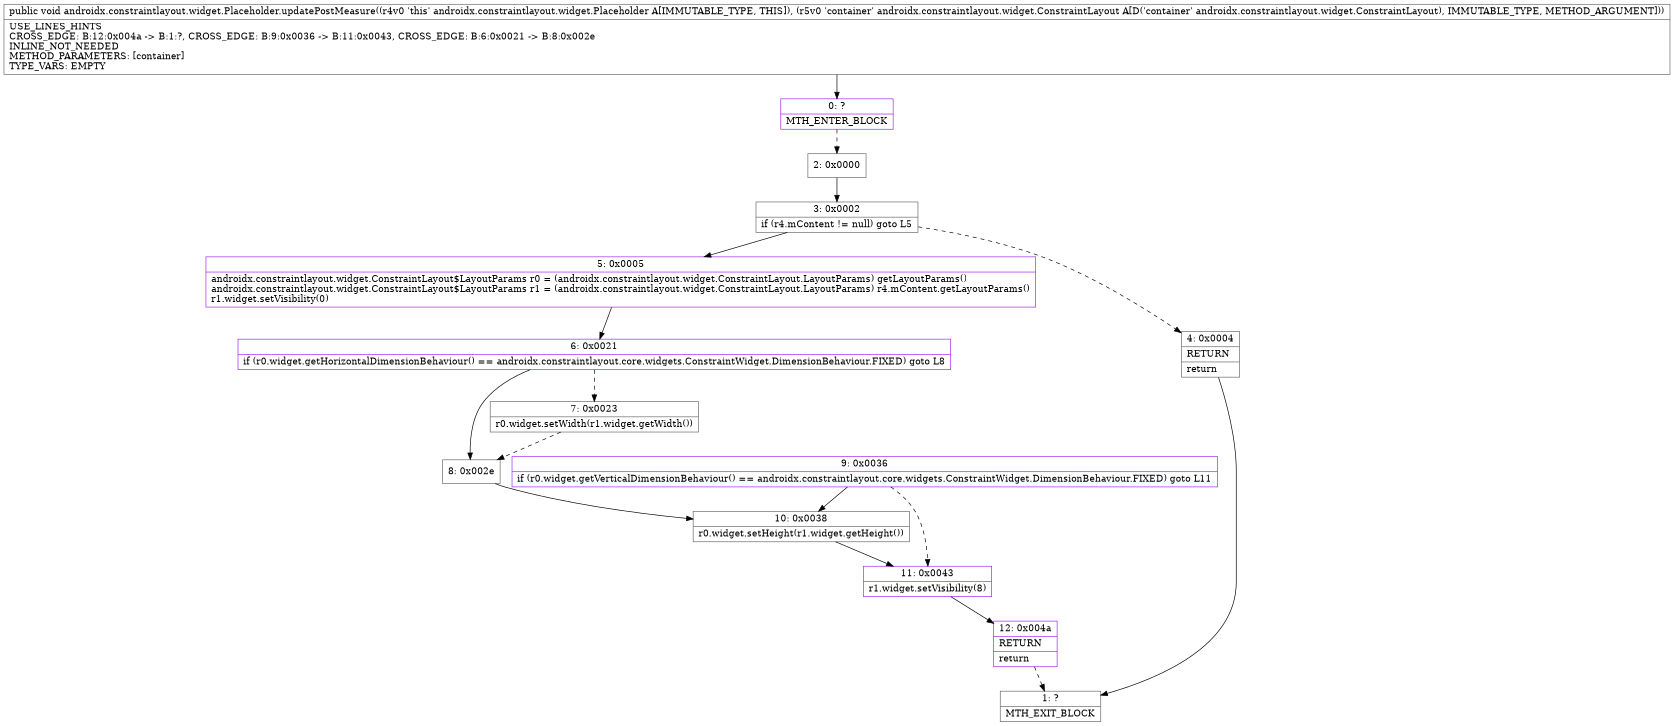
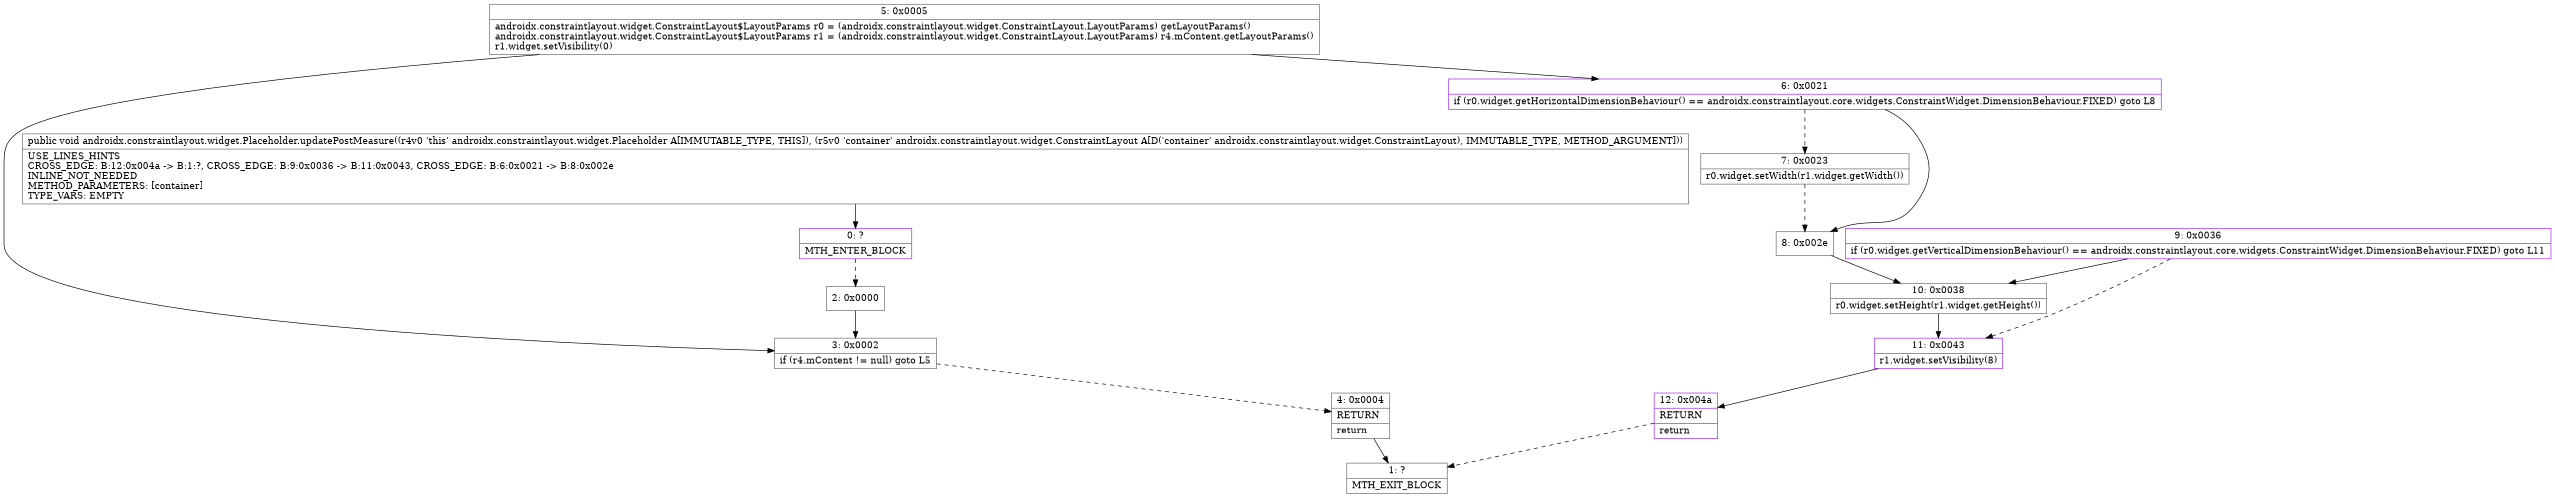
(749, 244) -> (59, 281)
(621, 282) -> (904, 29)
